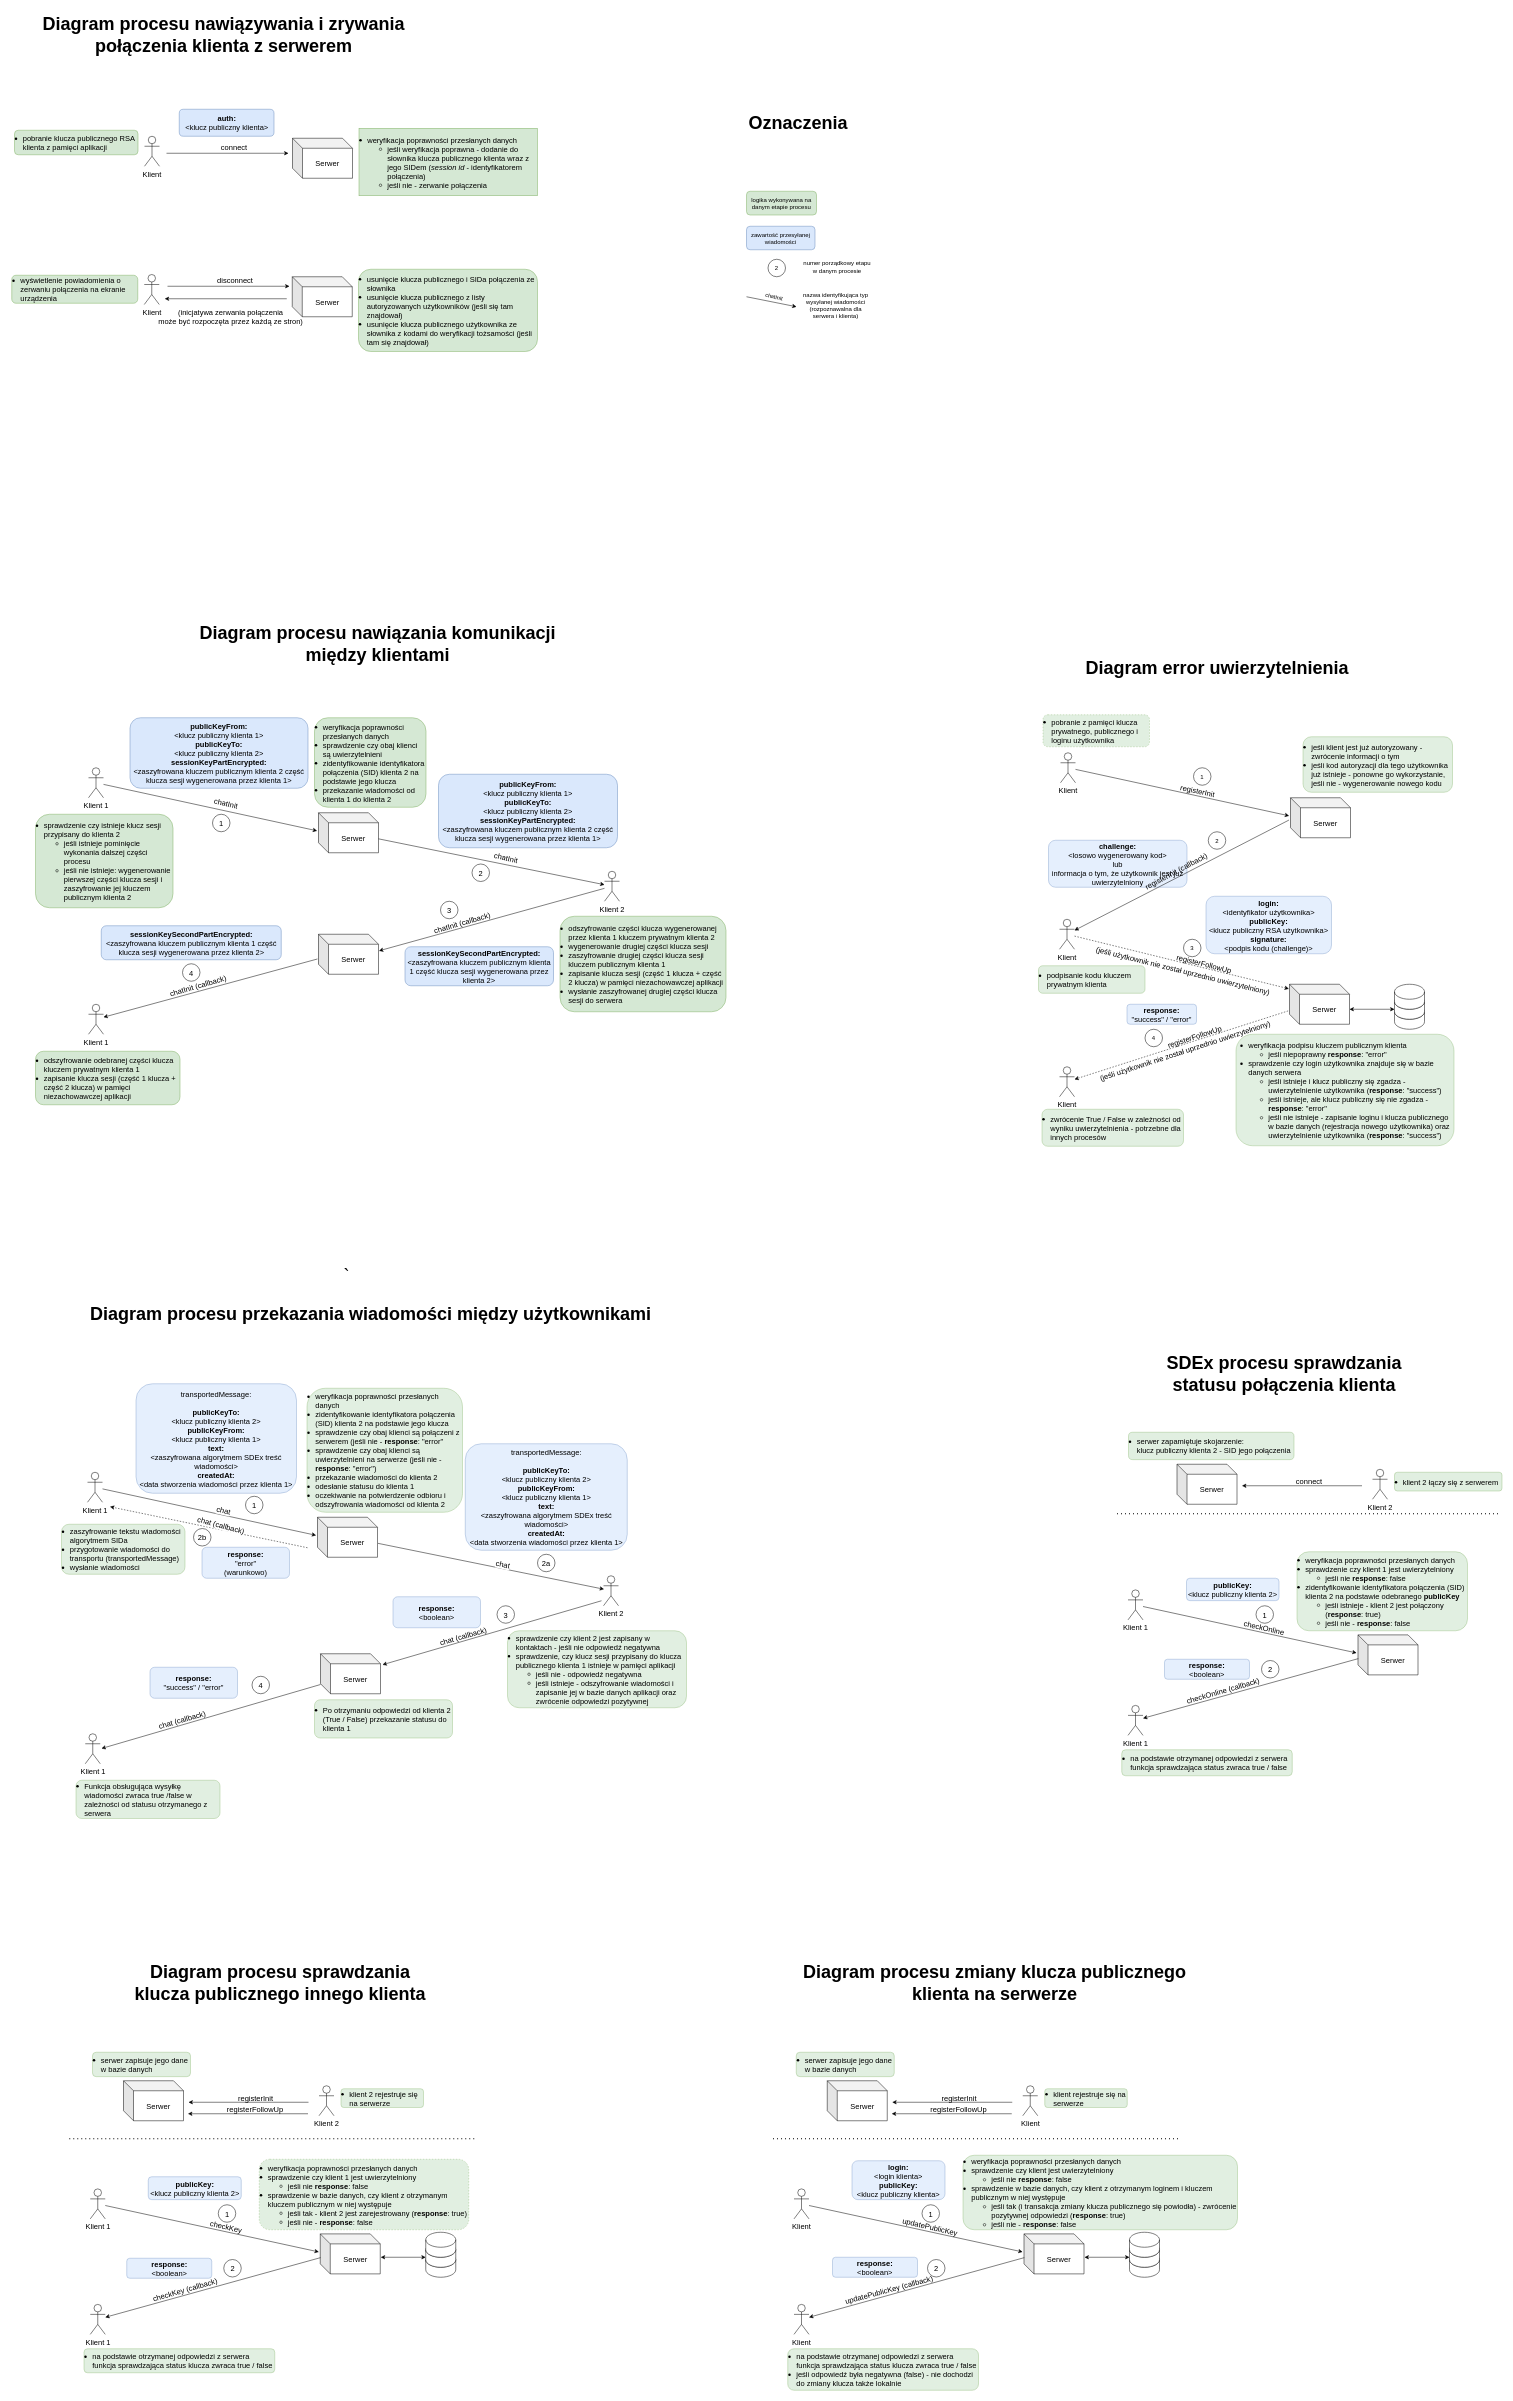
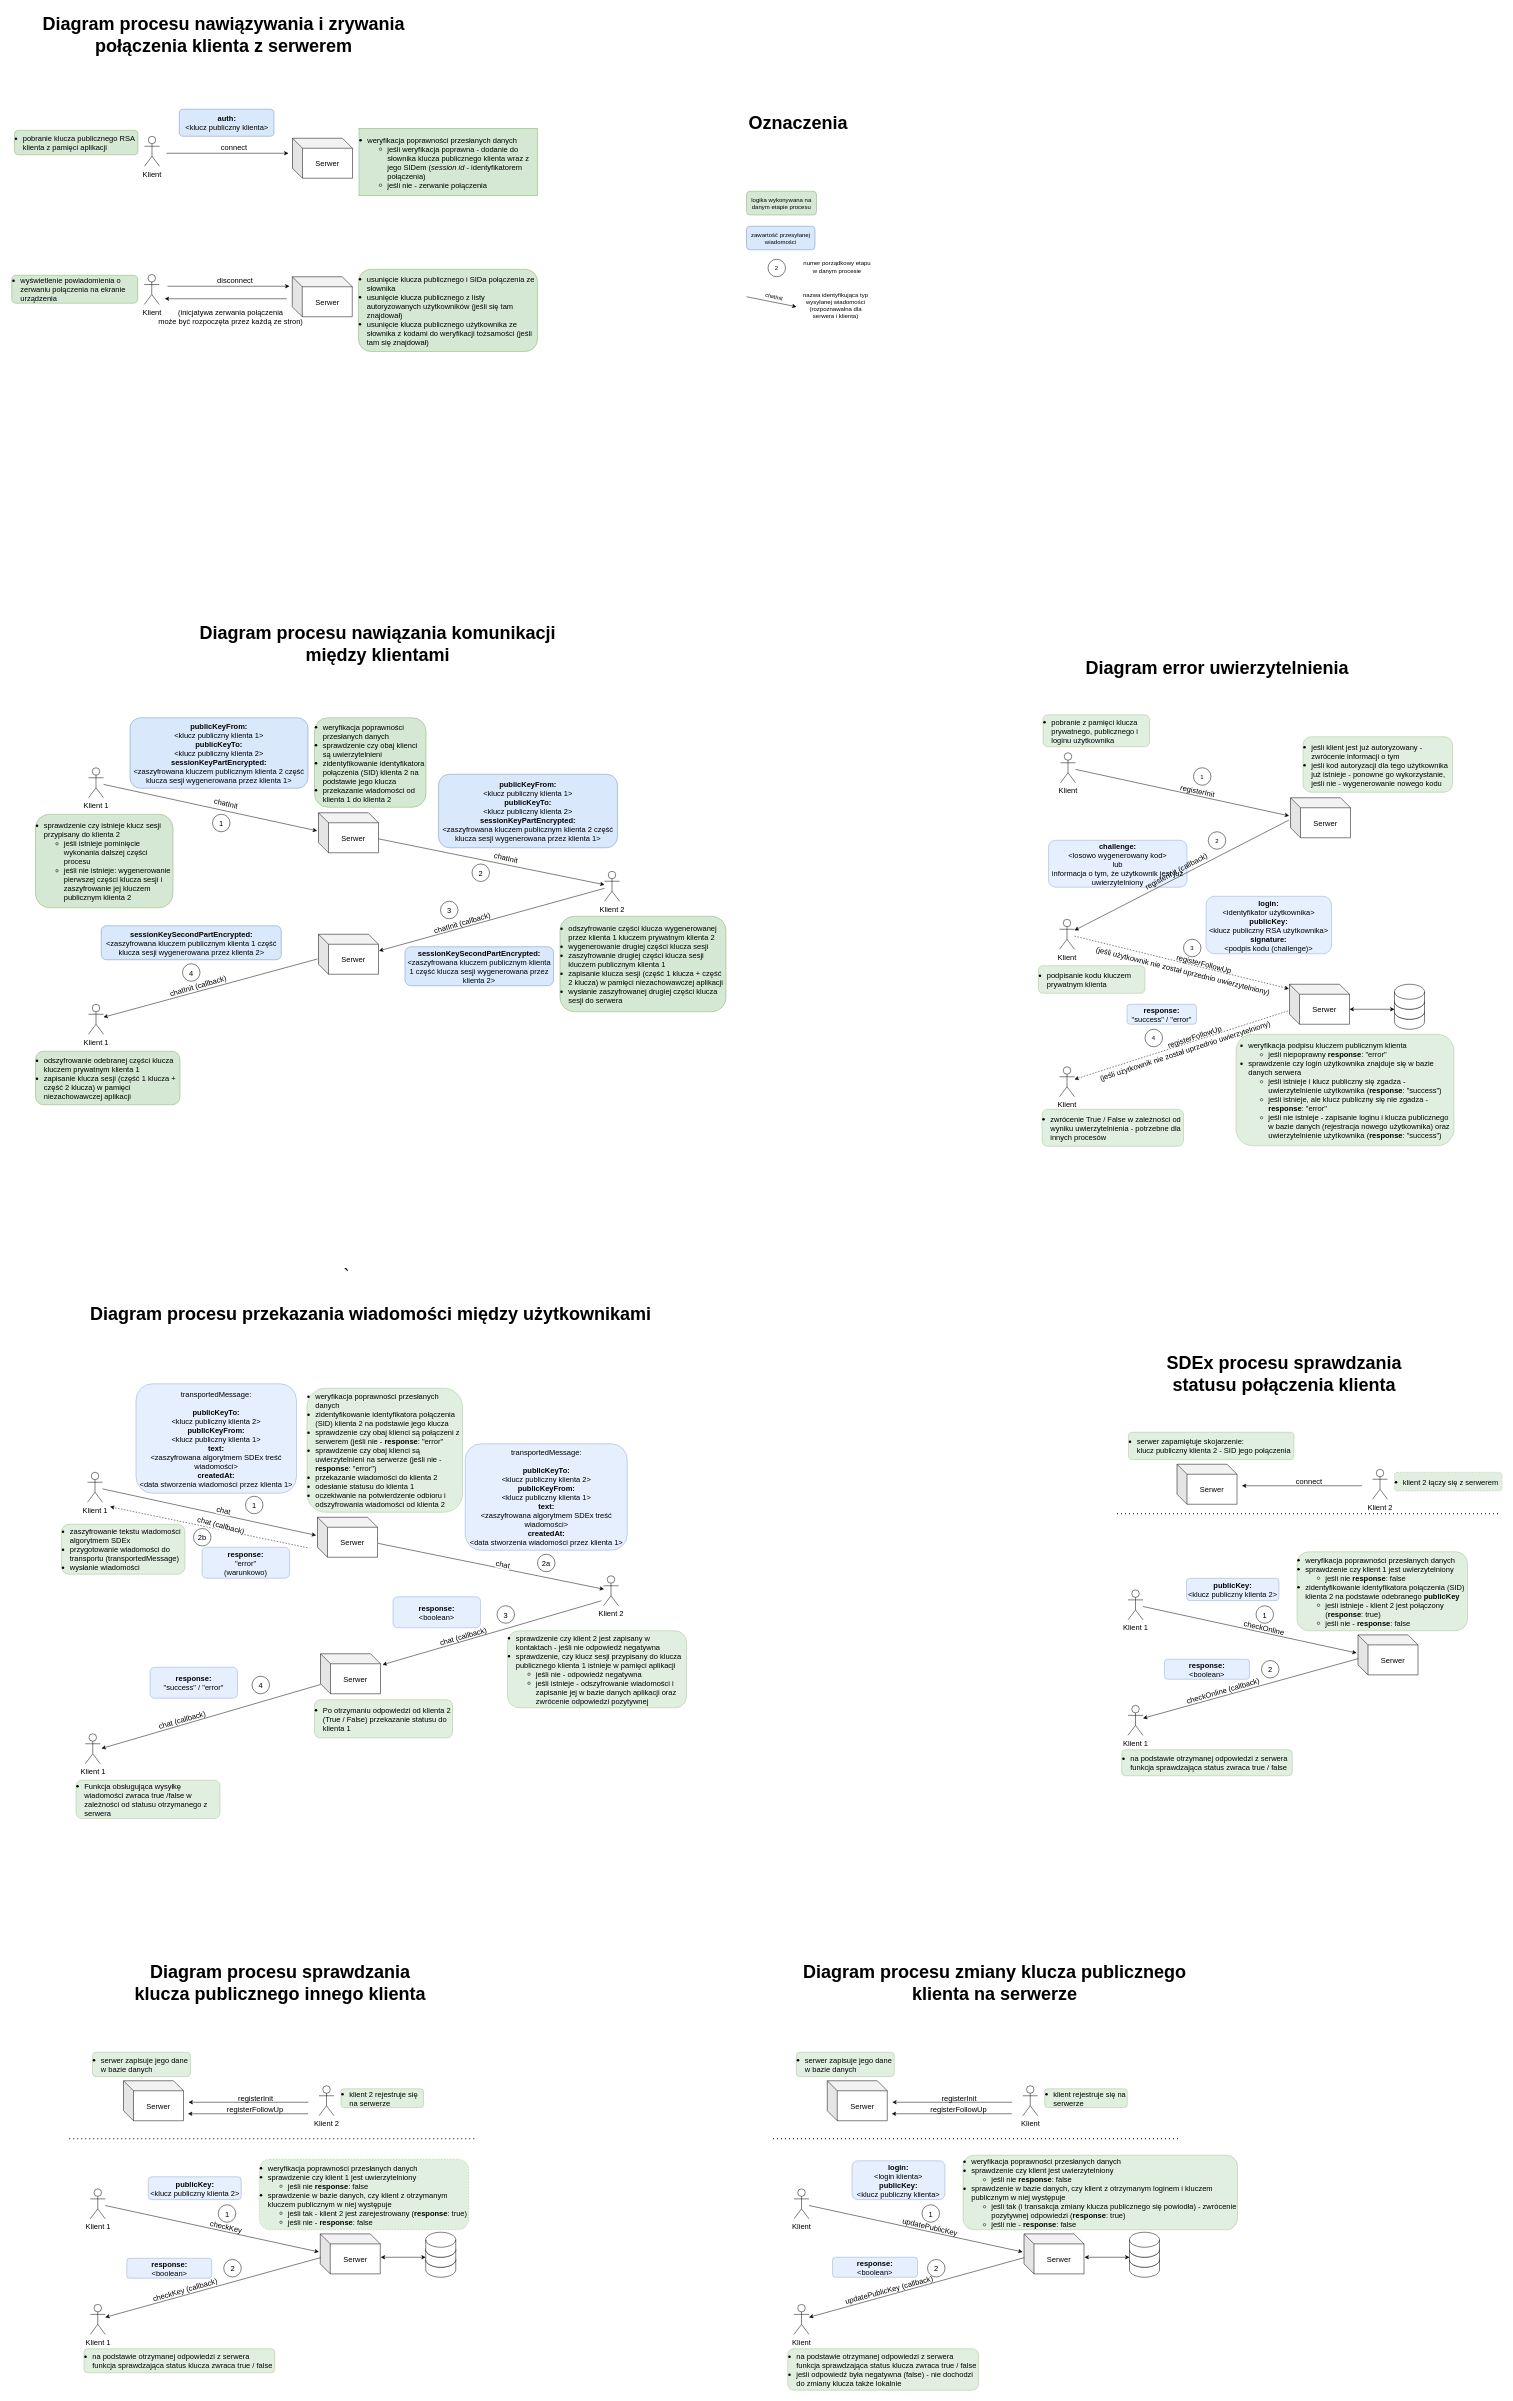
(1096, 731) -> (1096, 731)
(1448, 1482) -> (1448, 1482)
(117, 1549) -> (117, 1549)
